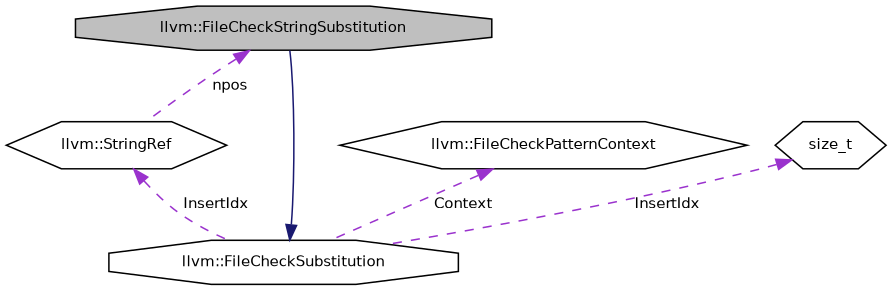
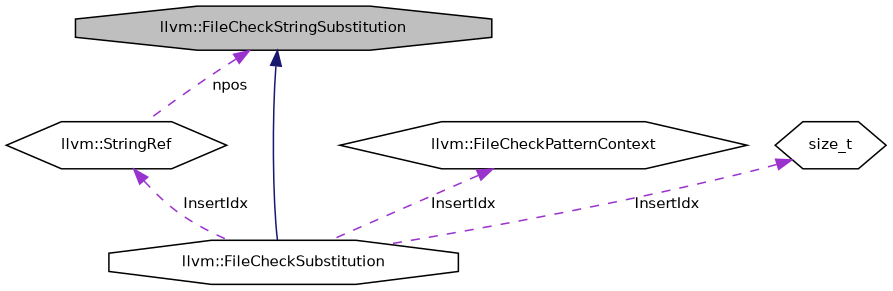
(294, 137) -> (273, 153)
(461, 205) -> (461, 205)
